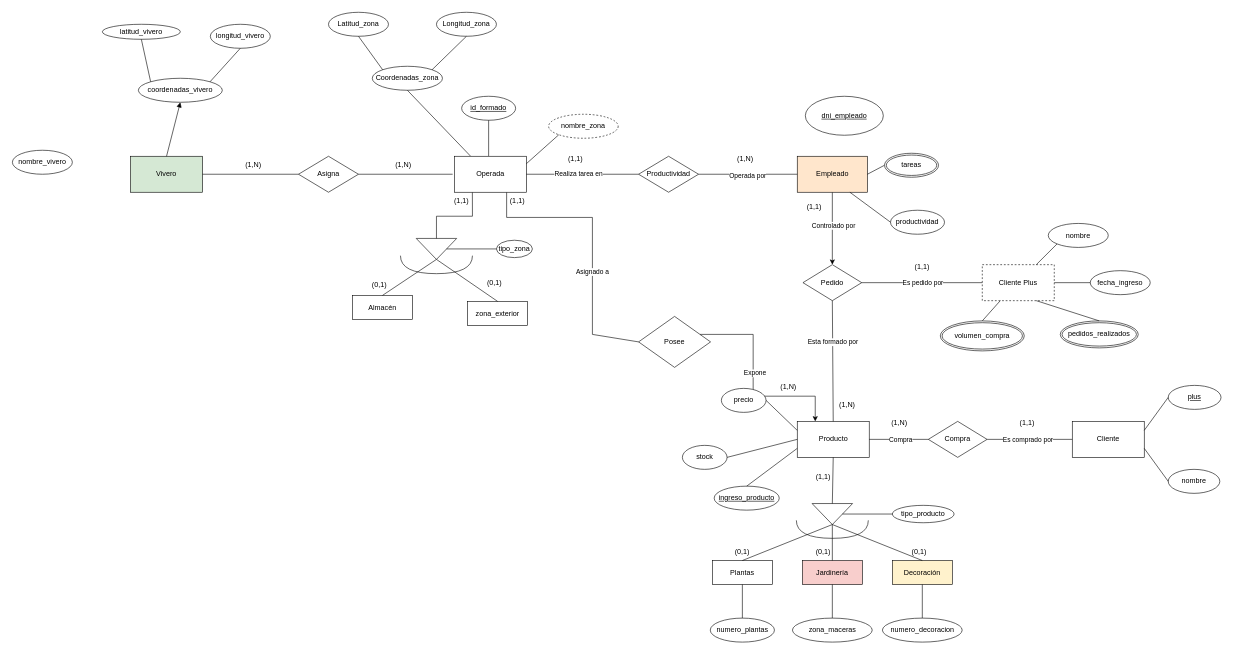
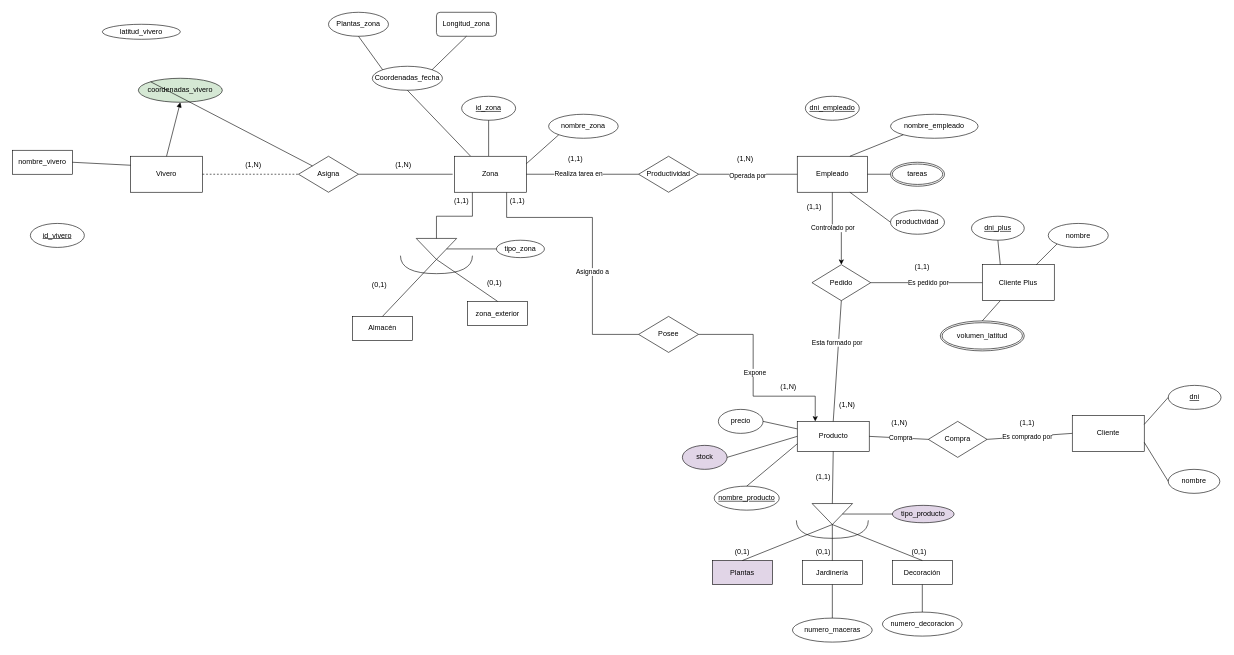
(359, 24) -> (359, 24)
(467, 24) -> (467, 24)
(240, 36) -> none
(146, 61) -> (232, 124)
(225, 65) -> none
(407, 78) -> (407, 78)
(180, 90) -> (180, 90)
(489, 108) -> (489, 108)
(845, 116) -> (833, 108)
(584, 126) -> (584, 126)
none -> (935, 126)
none -> (876, 146)
(42, 162) -> (42, 162)
none -> (101, 164)
(912, 165) -> (918, 174)
(167, 174) -> (167, 174)
(249, 174) -> (249, 174)
(491, 174) -> (491, 174)
(833, 174) -> (833, 174)
none -> (998, 228)
none -> (57, 236)
(515, 249) -> (521, 249)
none -> (999, 253)
(833, 283) -> (842, 283)
(1019, 283) -> (1019, 283)
(1073, 283) -> none
(1121, 283) -> none
(383, 308) -> (383, 329)
(1068, 311) -> none
(1100, 335) -> none
(983, 336) -> (983, 336)
(675, 342) -> (669, 335)
(1195, 398) -> (1195, 398)
(744, 401) -> (741, 422)
(833, 440) -> (833, 437)
(1109, 440) -> (1109, 434)
(705, 458) -> (705, 458)
(747, 498) -> (747, 498)
(923, 514) -> (923, 514)
(743, 573) -> (743, 573)
(833, 573) -> (833, 573)
(923, 573) -> (923, 573)
(743, 602) -> none
(743, 630) -> none
(833, 630) -> (833, 630)
(923, 630) -> (923, 624)
